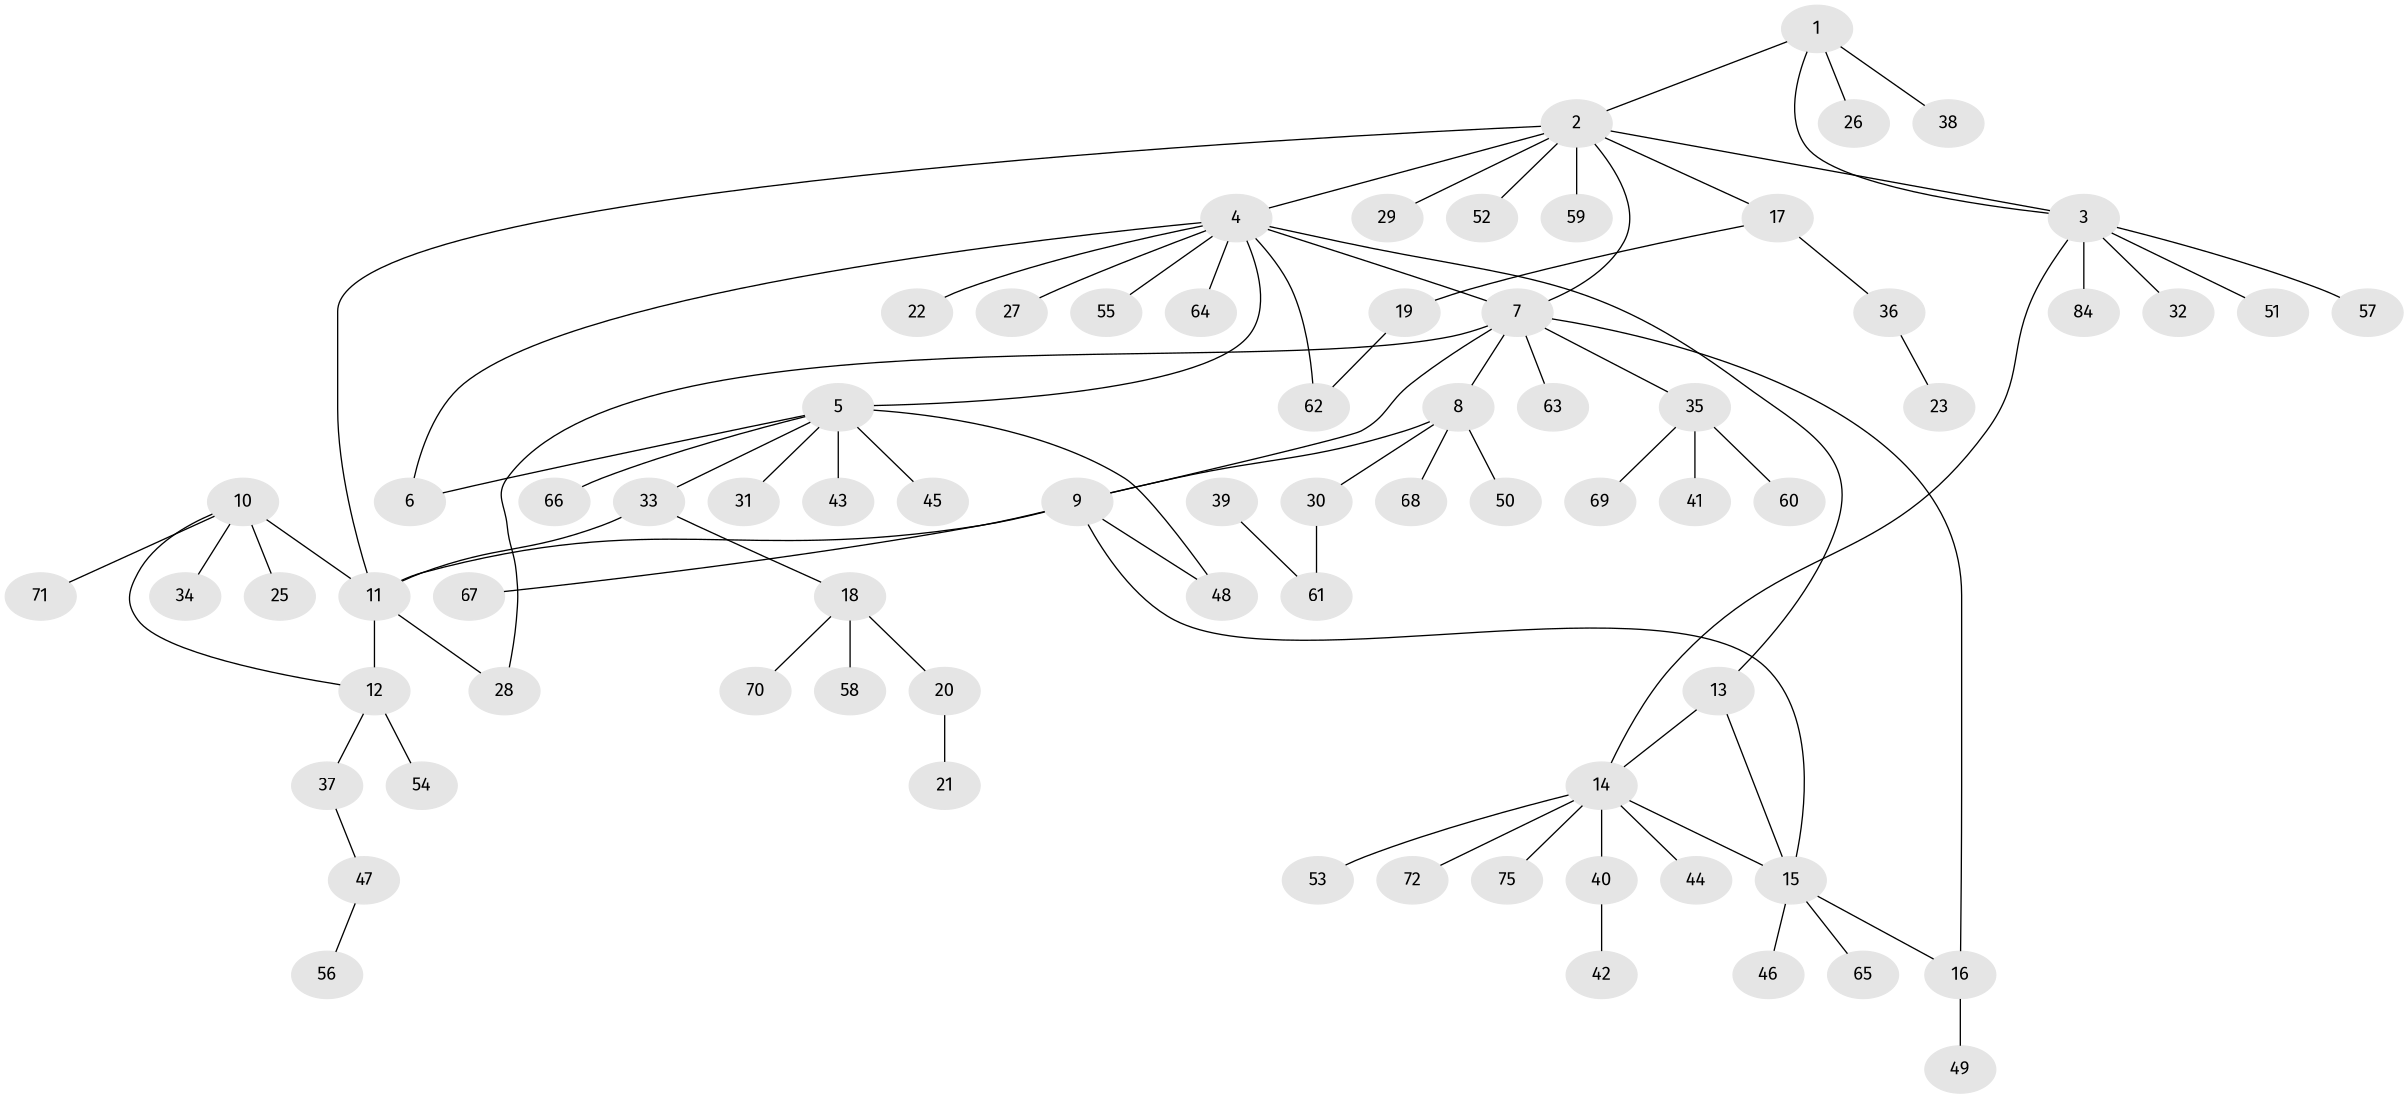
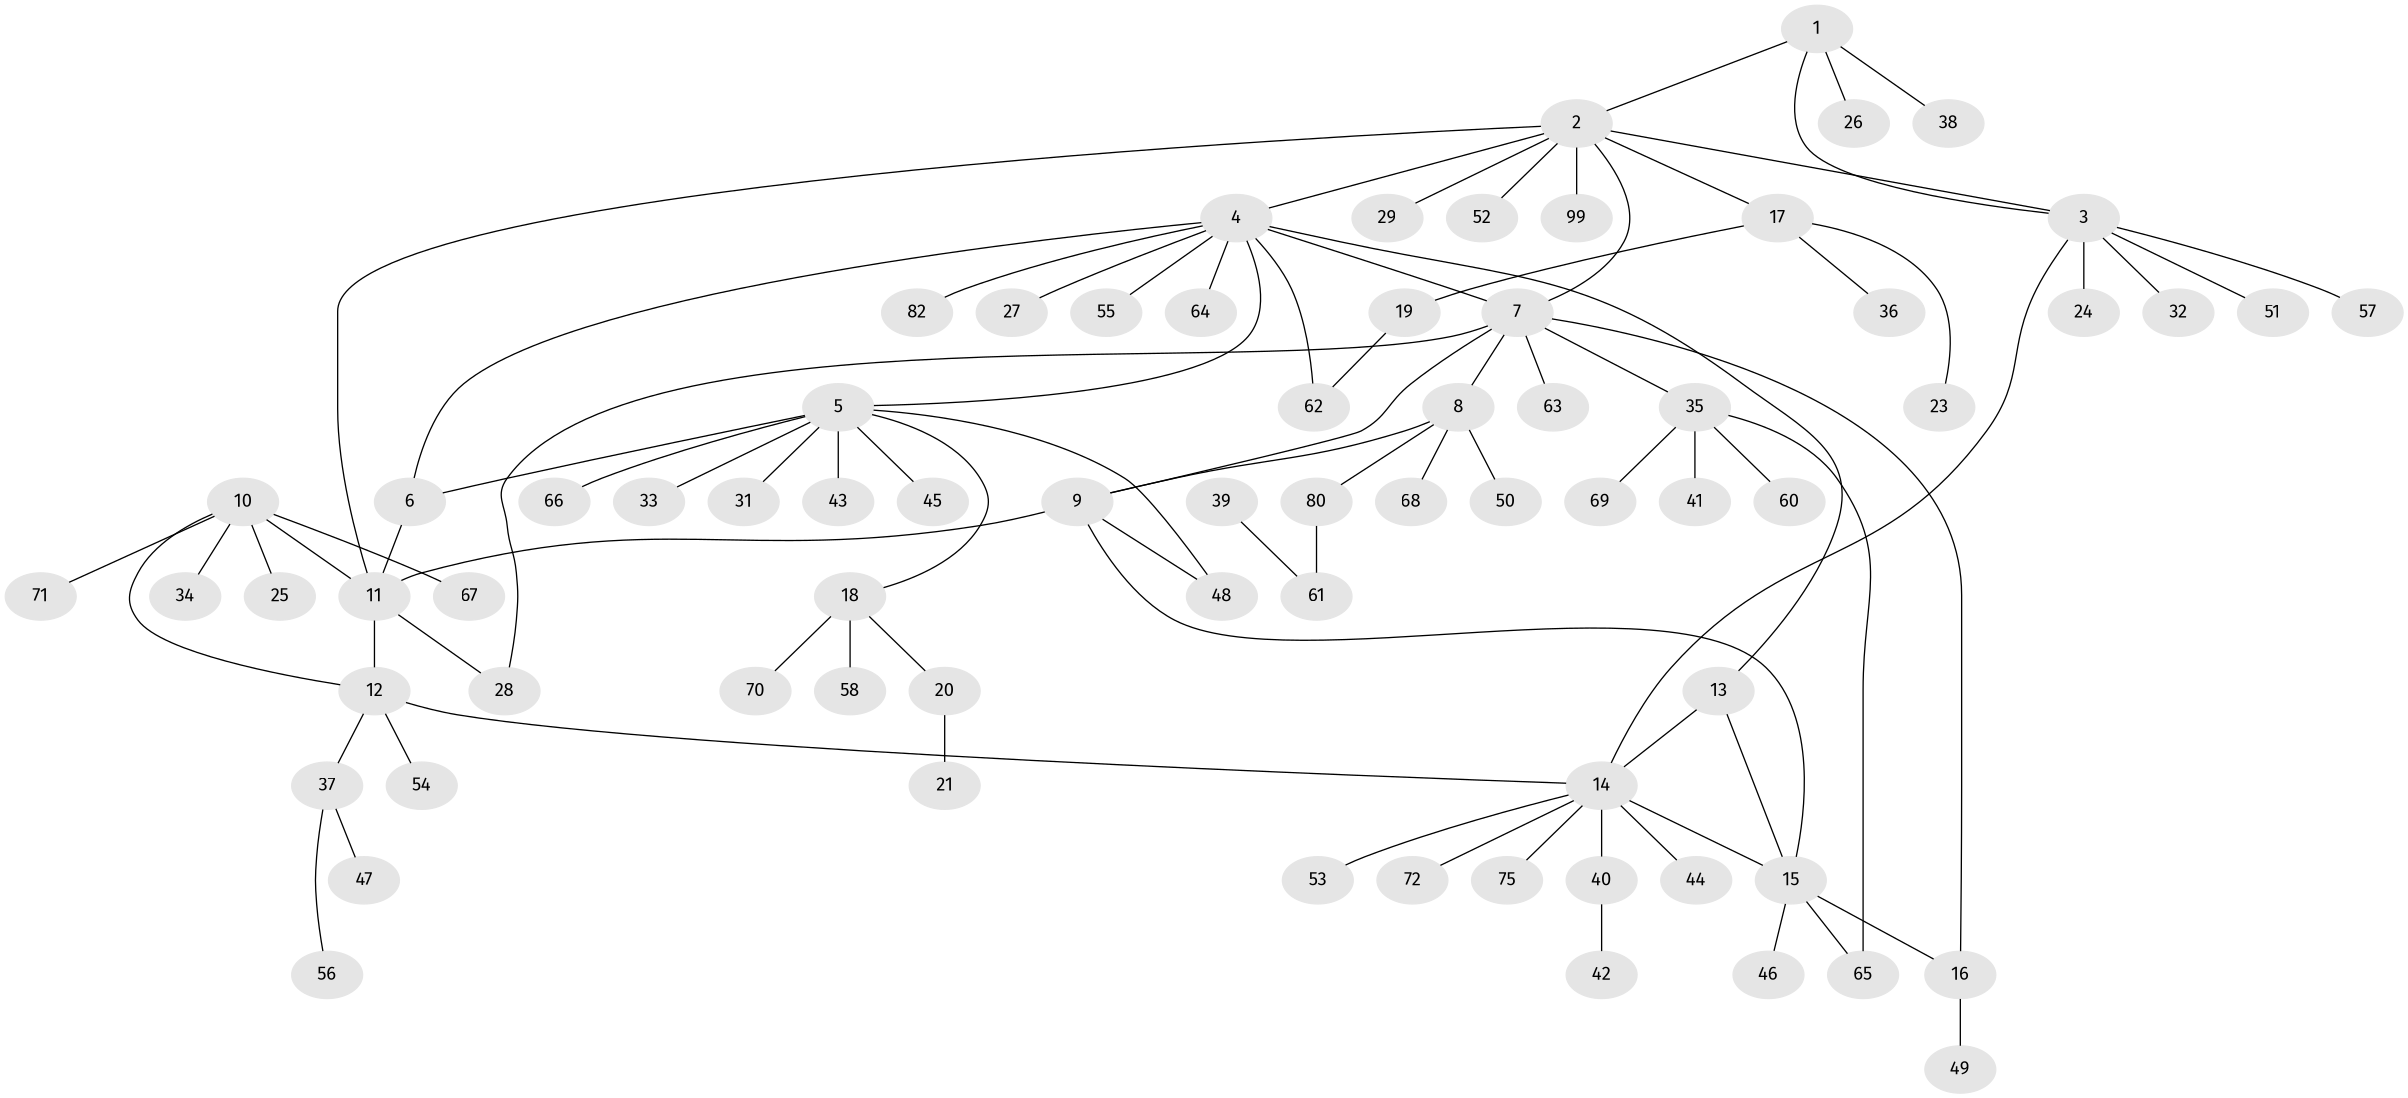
(1577, 218) -> (1577, 218)
(917, 313) -> (917, 313)
(2084, 313) -> (2084, 313)
(1914, 360) -> (1921, 271)
(1317, 502) -> (1317, 502)
(568, 537) -> (392, 549)
(749, 550) -> (988, 496)
(789, 556) -> (350, 543)
none -> (1865, 647)
none -> (985, 758)
(346, 928) -> (315, 880)
